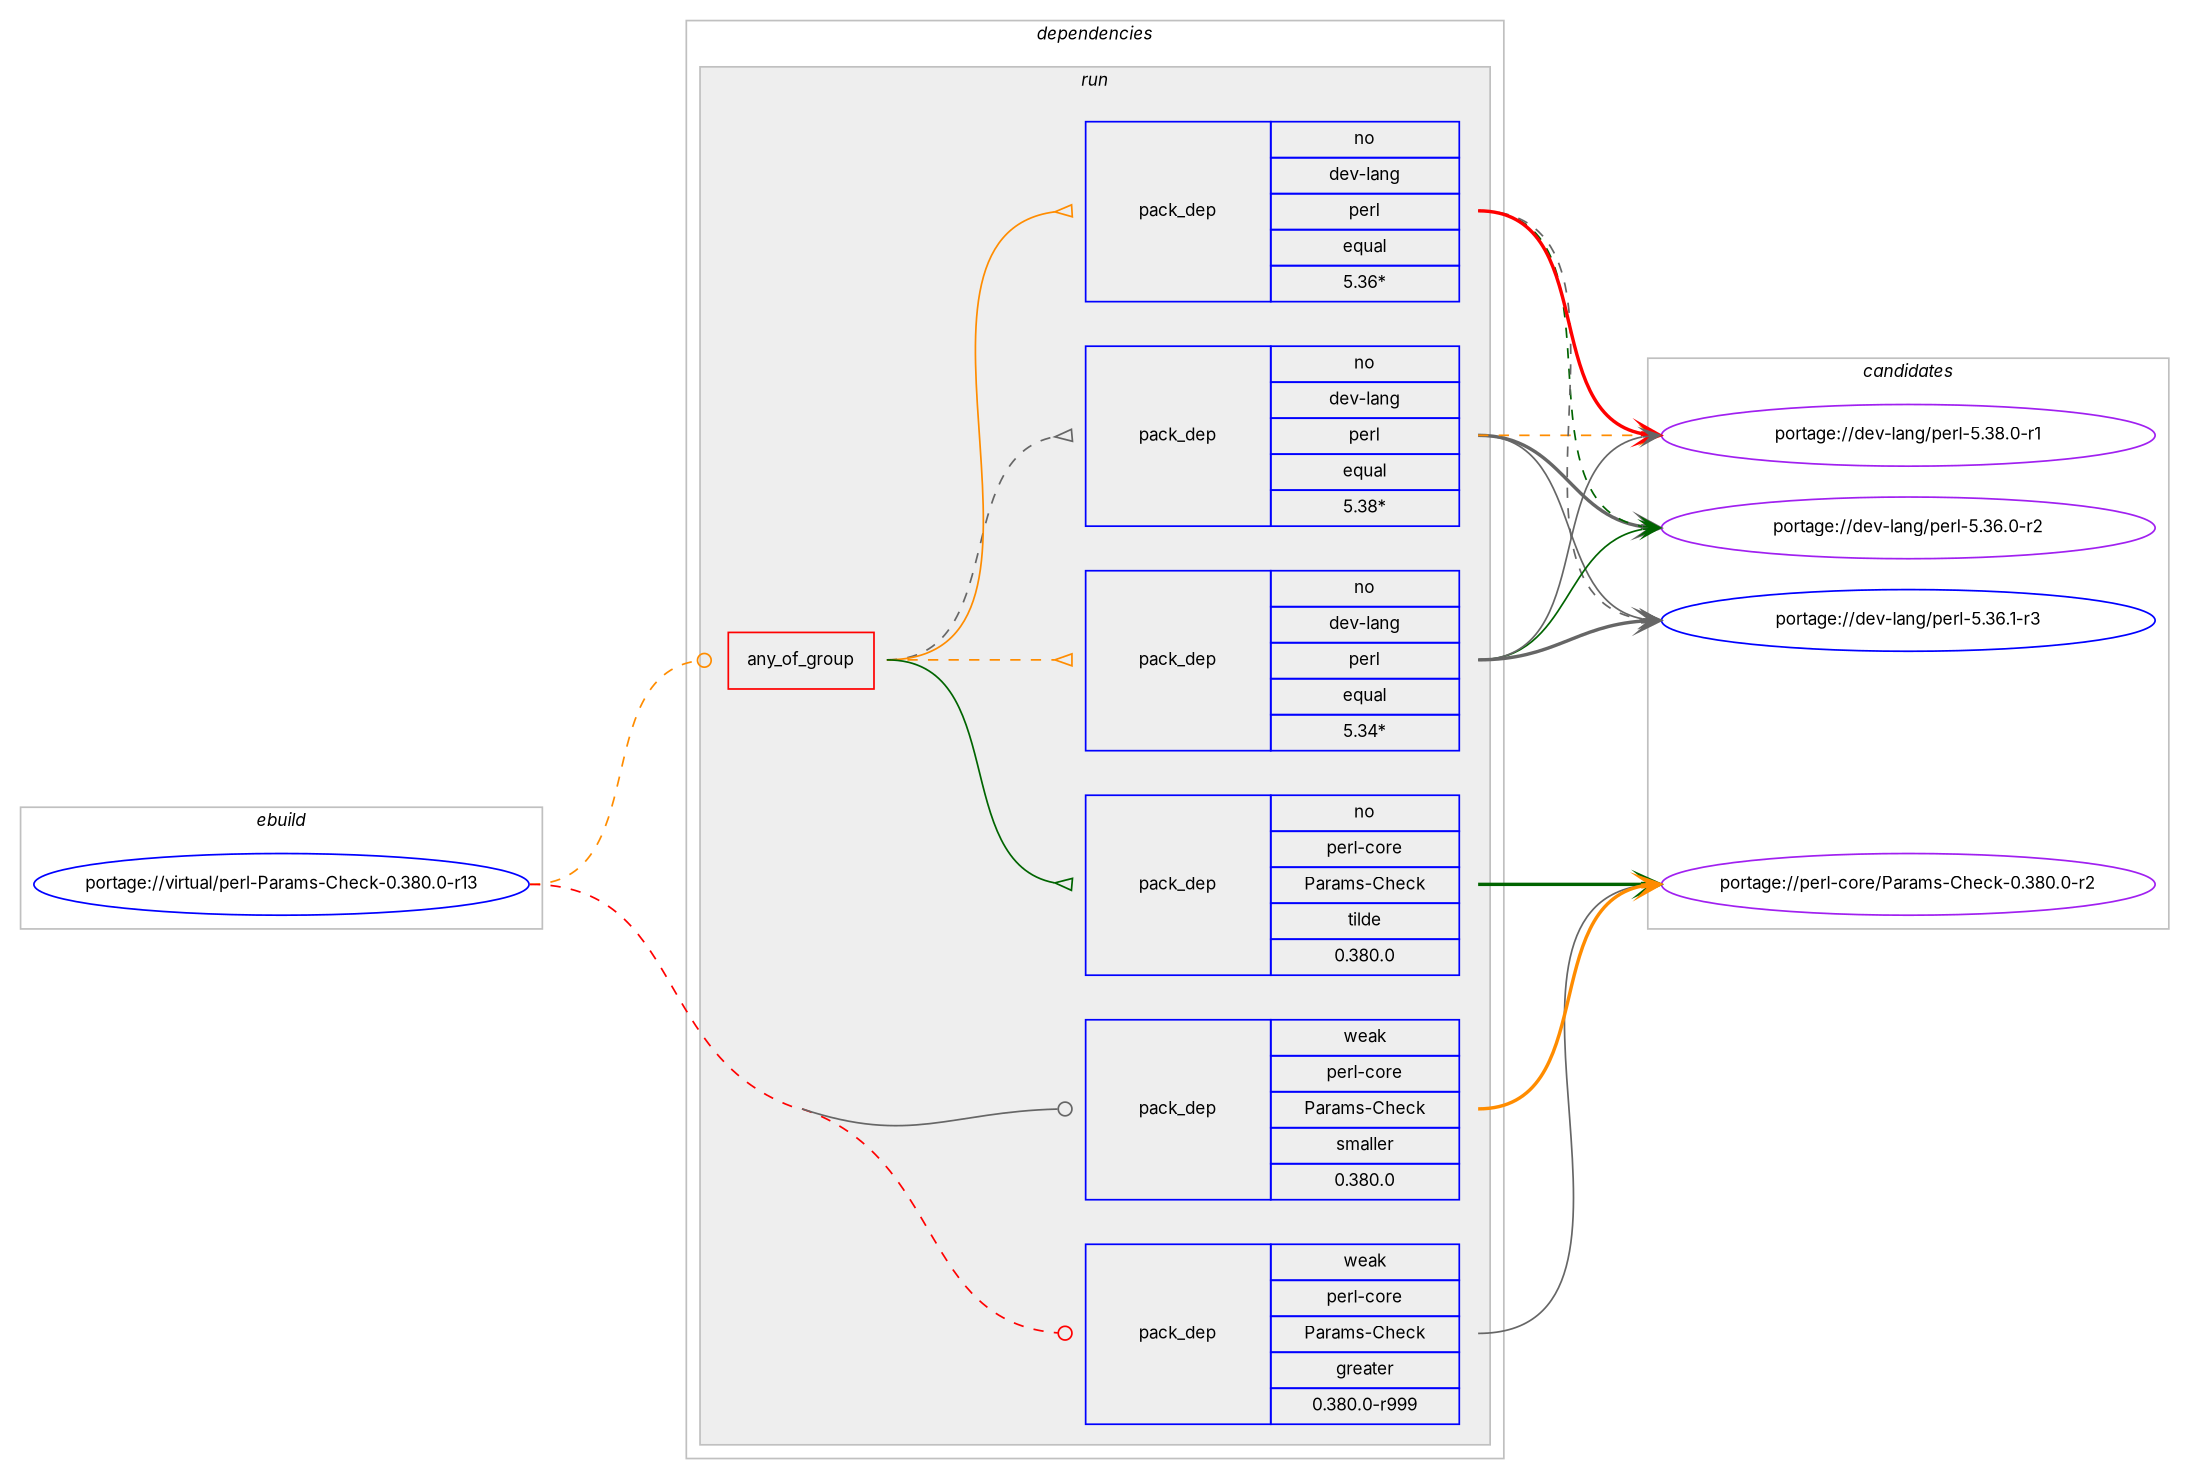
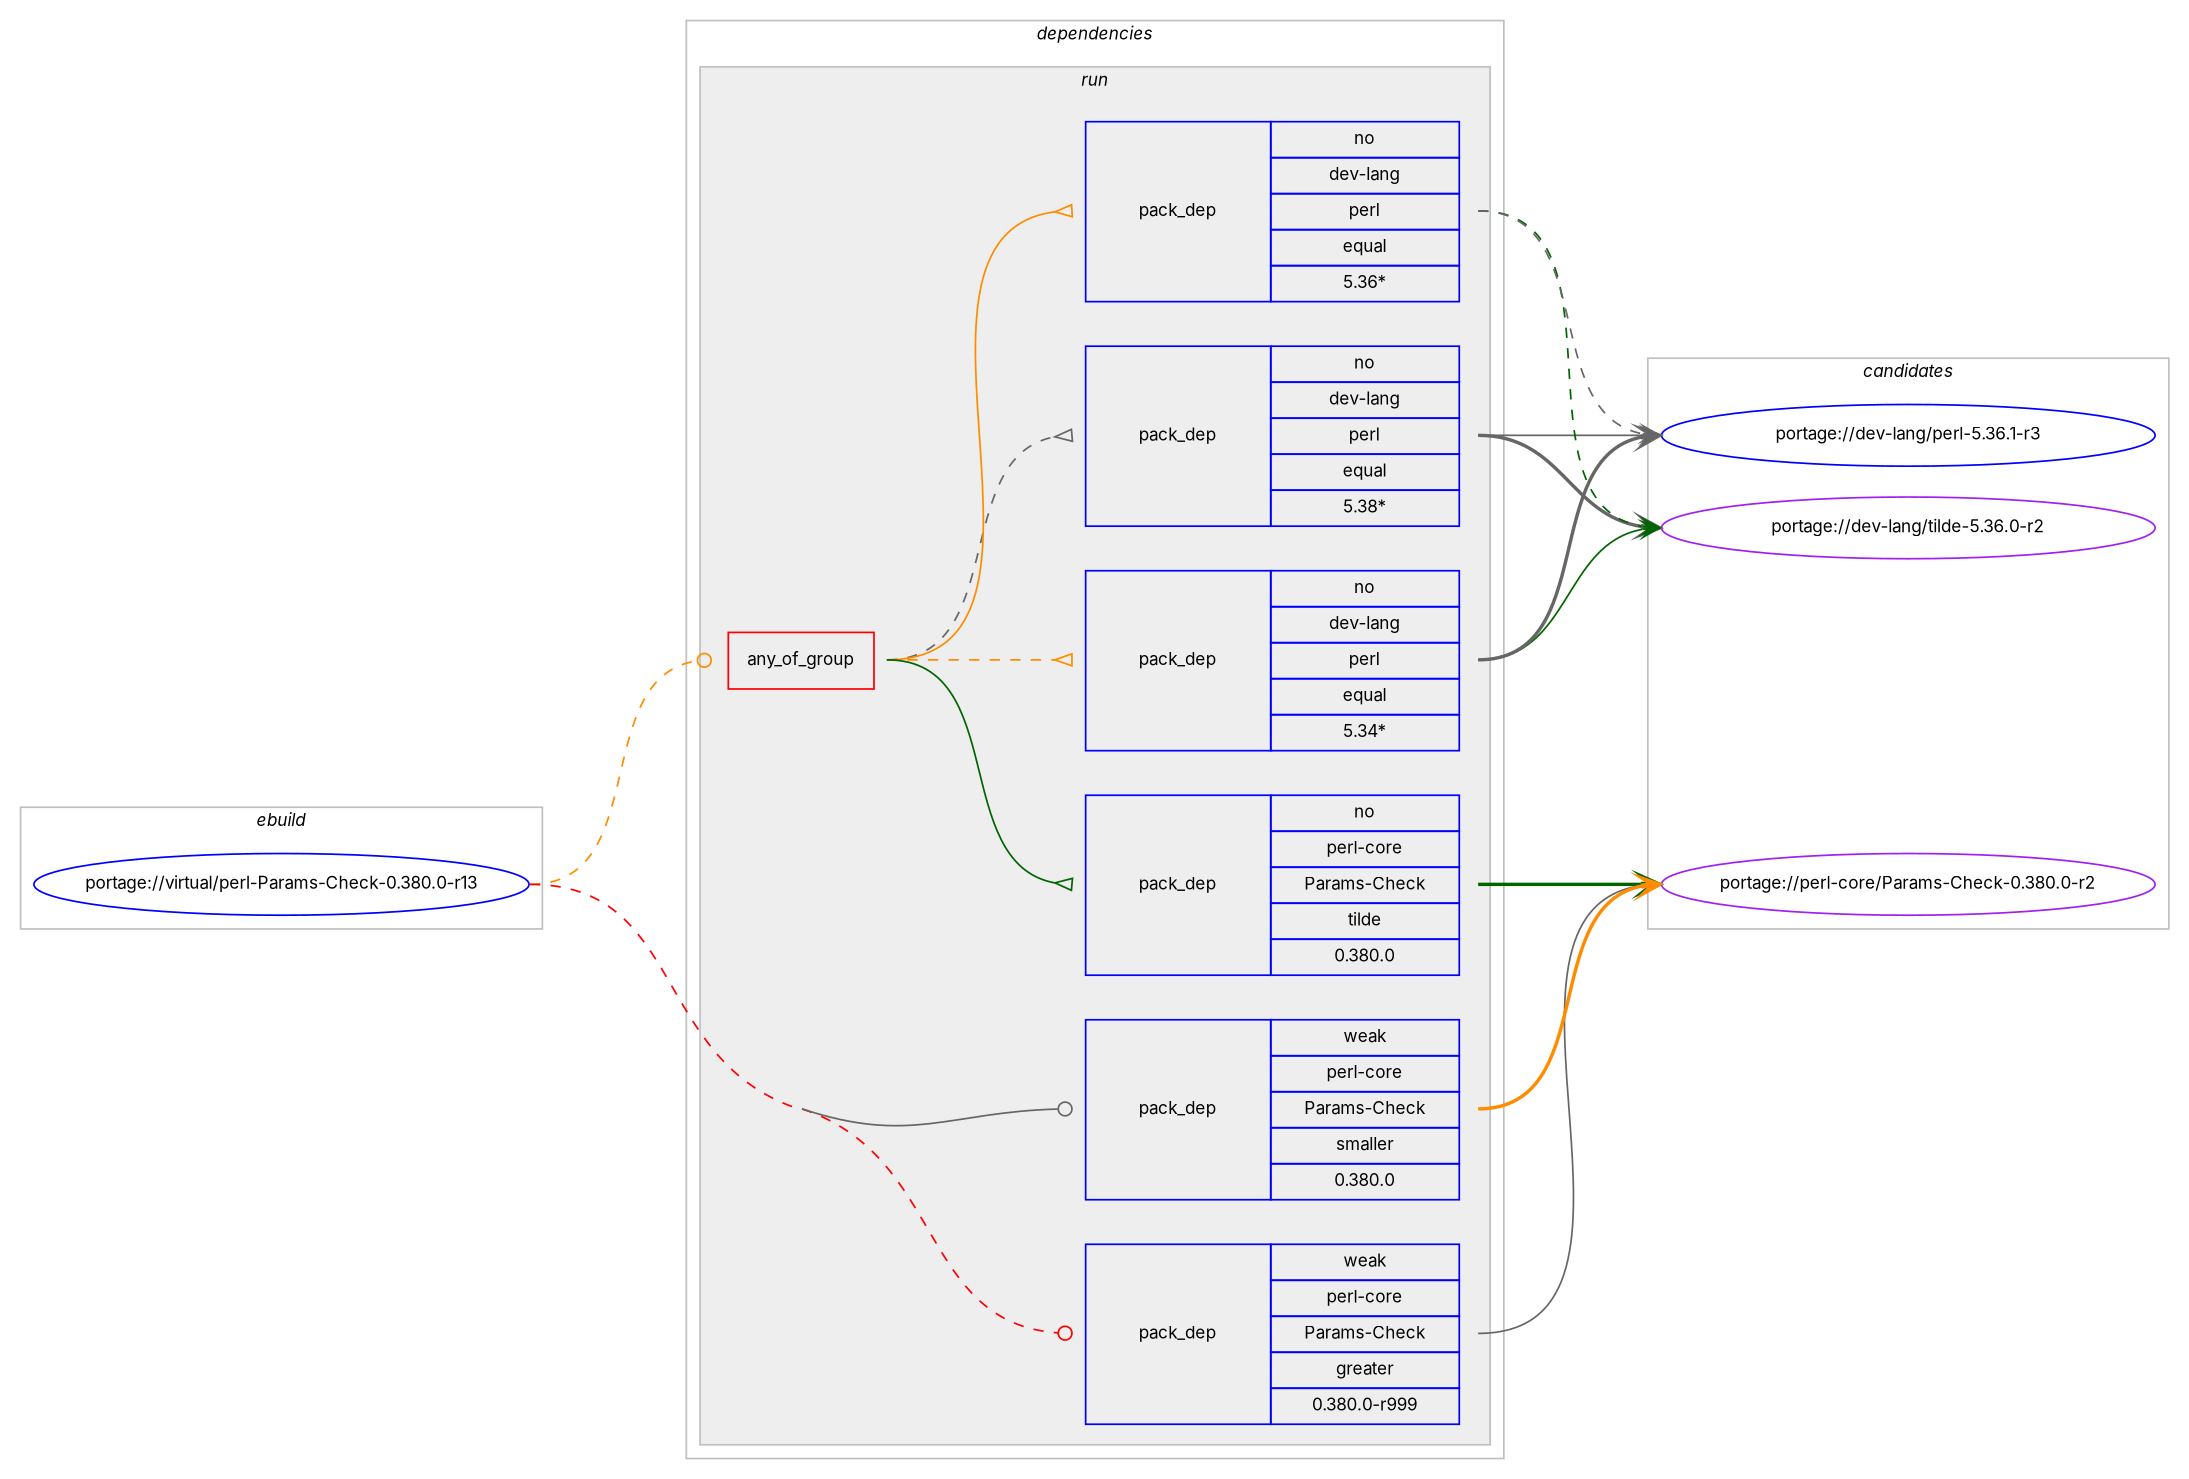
(1908, 435) -> none
(1908, 528) -> (1908, 528)
